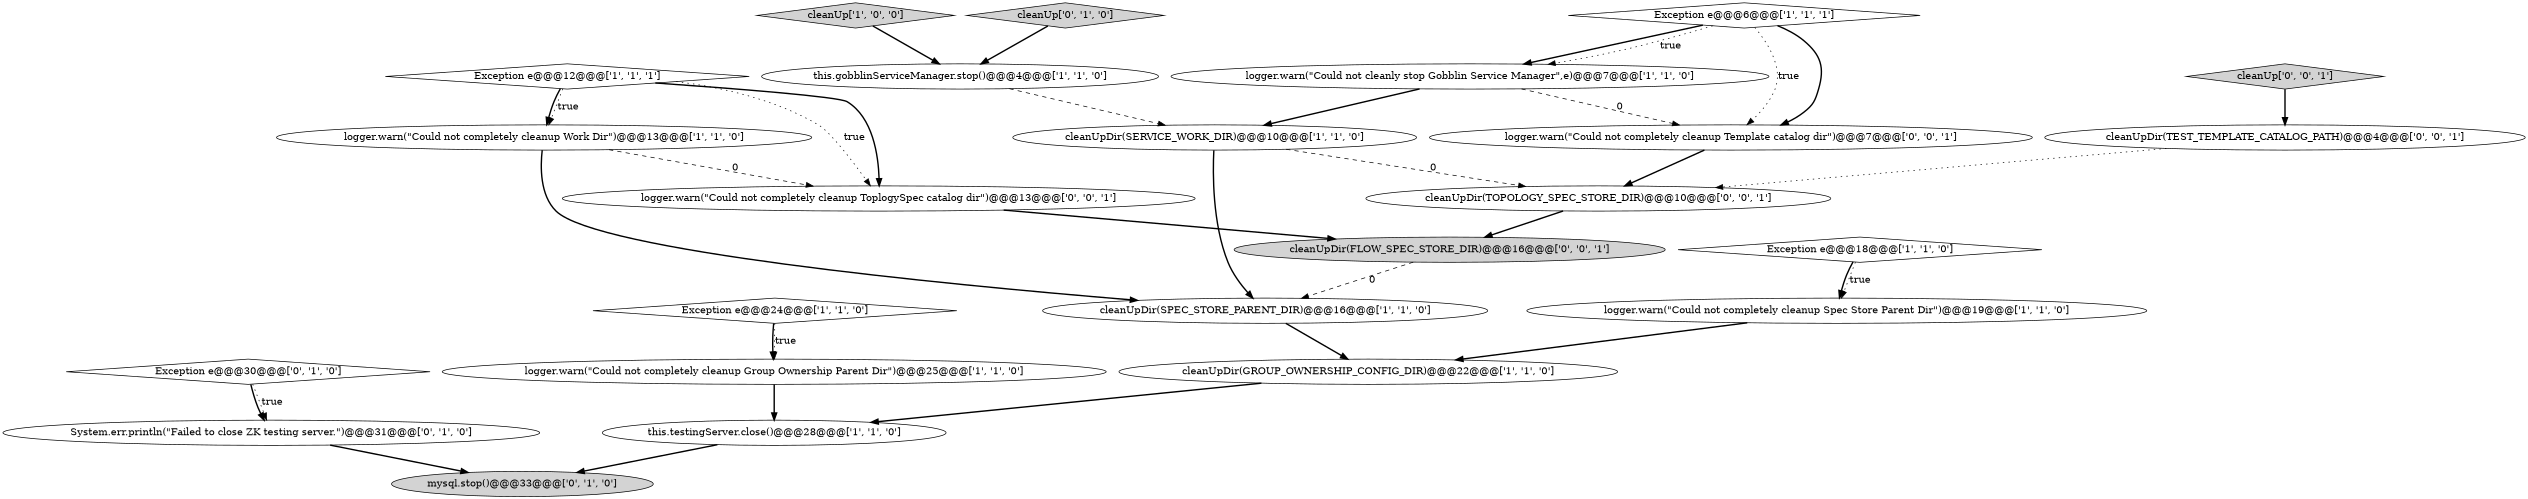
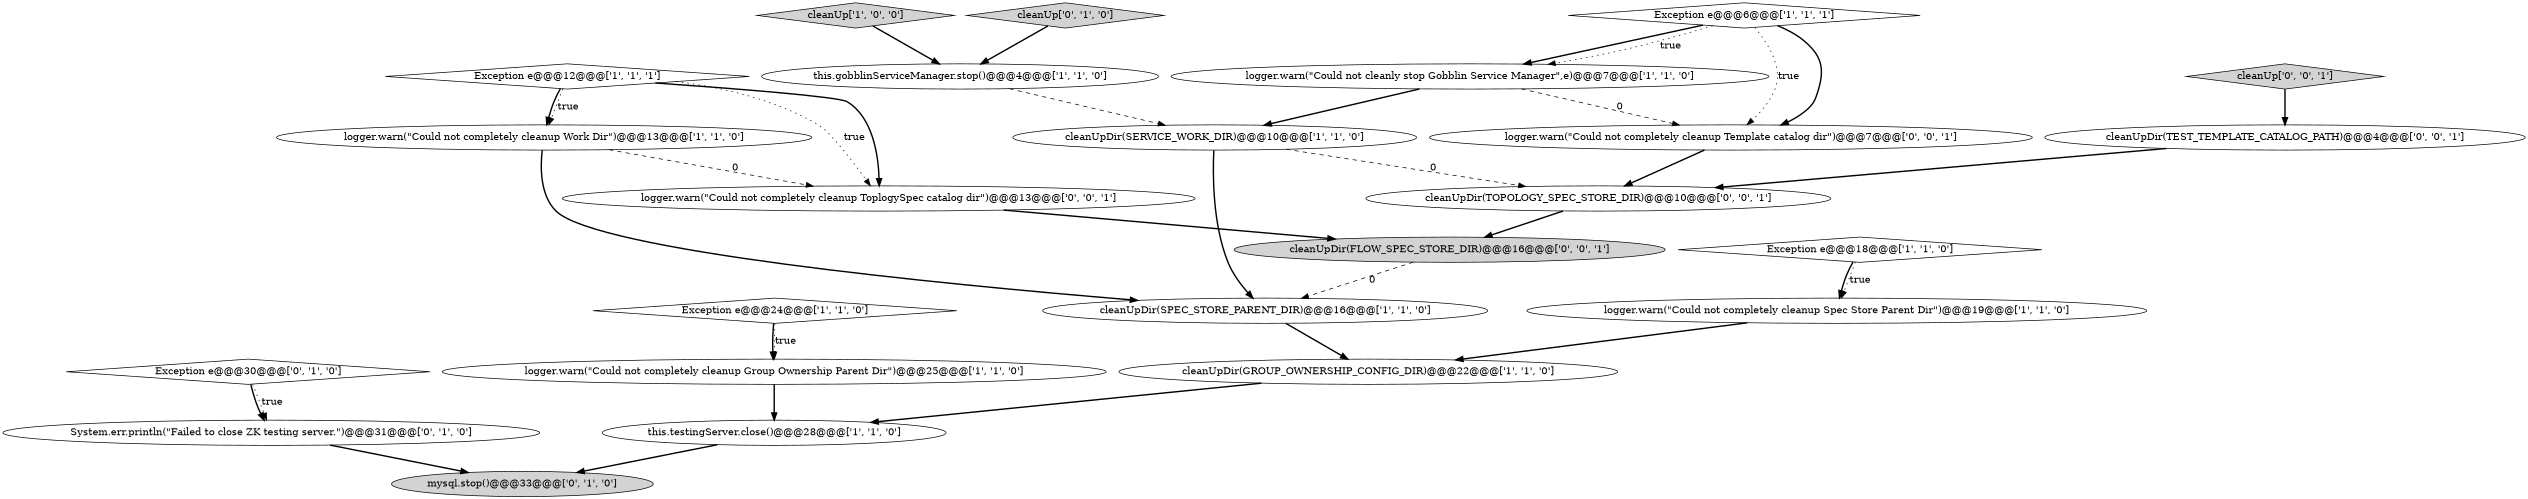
(1945, 168) -> (1945, 168)
